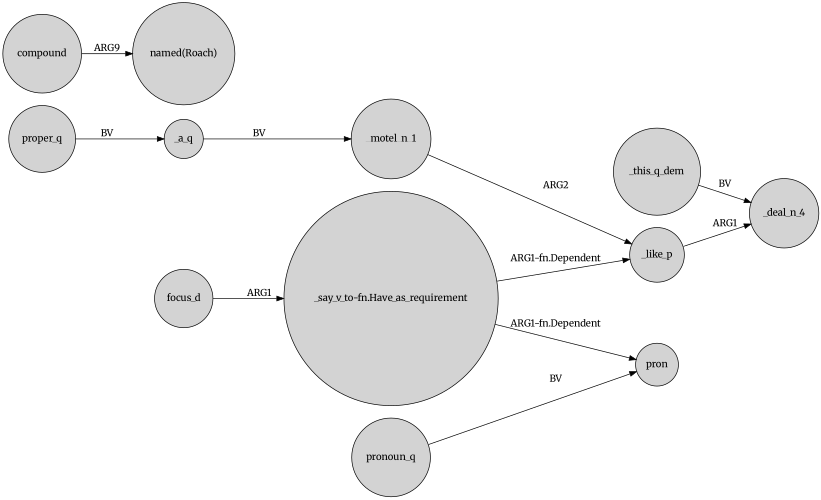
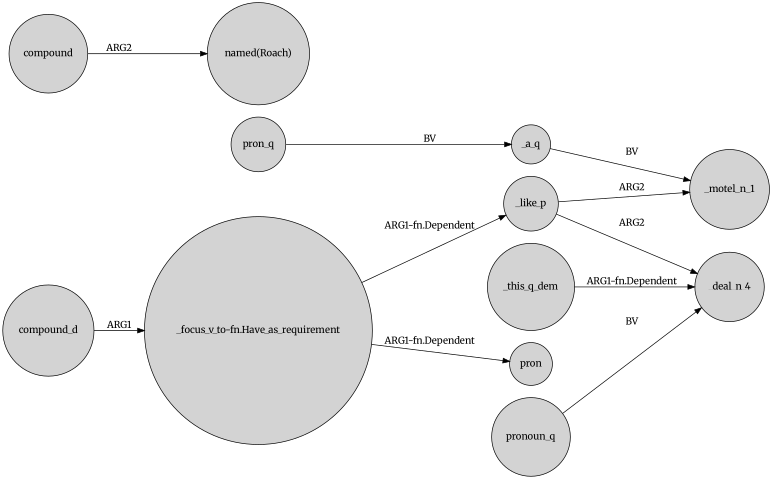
(107, 49) -> (119, 49)
(42, 139) -> (258, 144)
(725, 184) -> (632, 282)
(527, 198) -> (621, 197)
(725, 224) -> (632, 223)
(184, 299) -> (48, 331)
(391, 299) -> (258, 331)
(529, 409) -> (629, 363)
